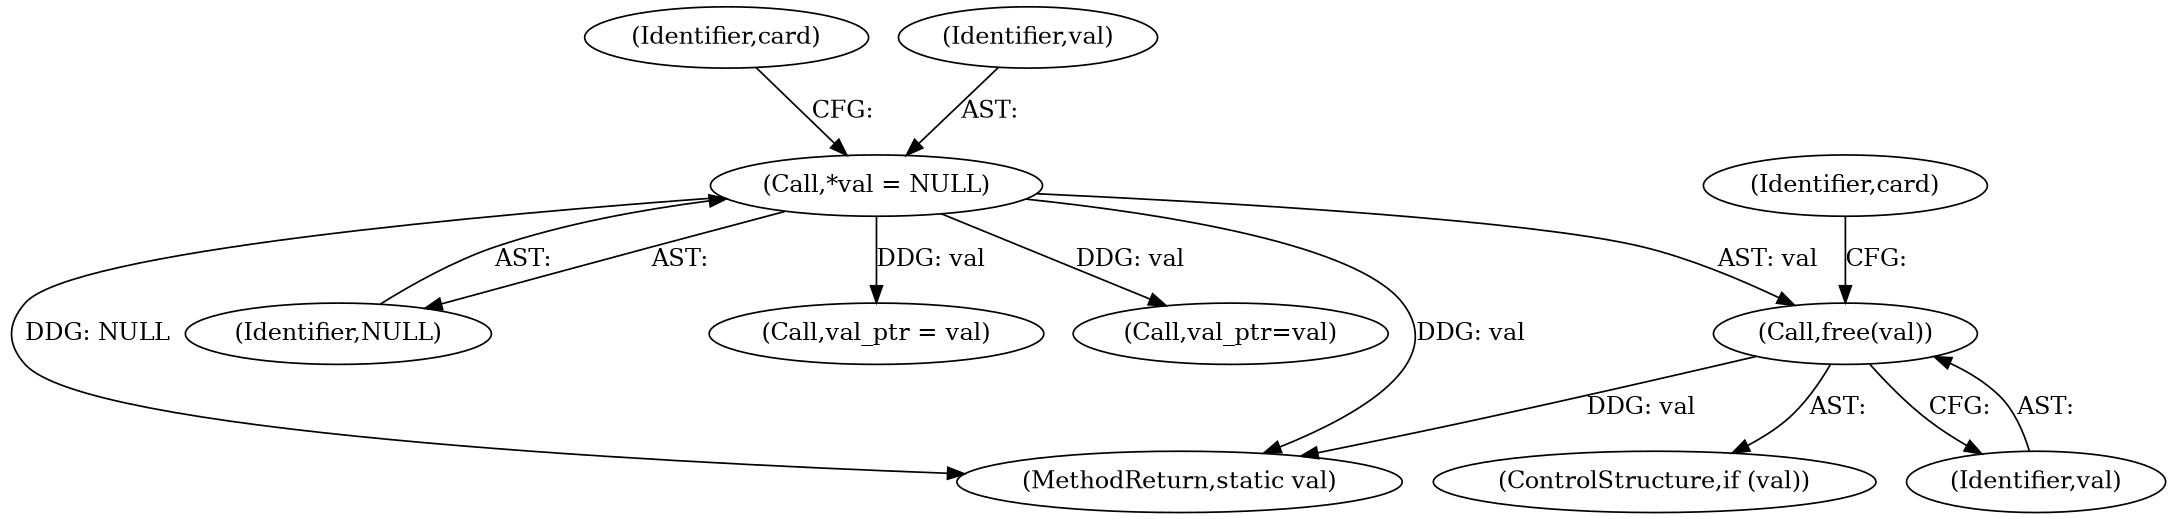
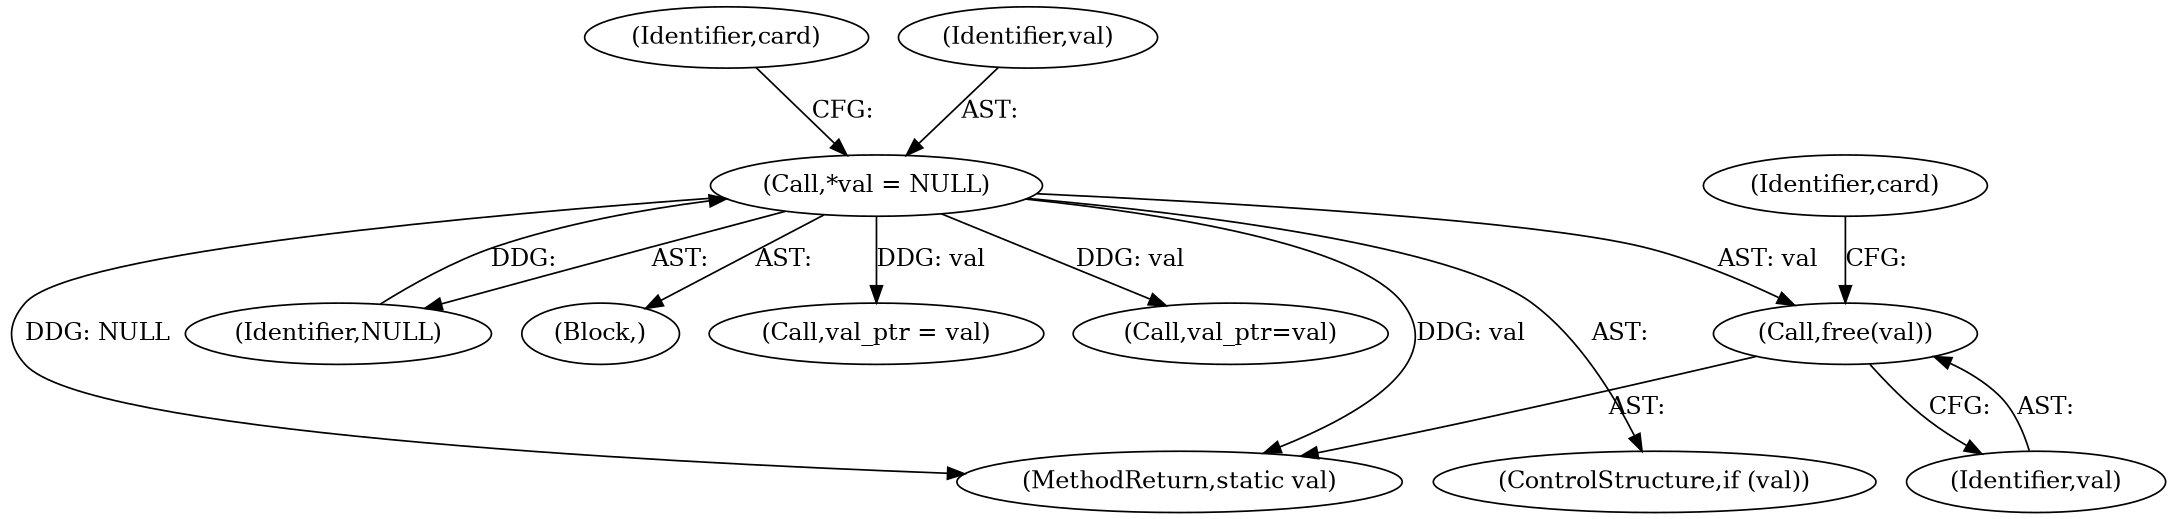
(527, 260) -> (527, 260)
none -> (601, 334)
(1641, 408) -> (1641, 408)
(1795, 412) -> (1368, 246)
